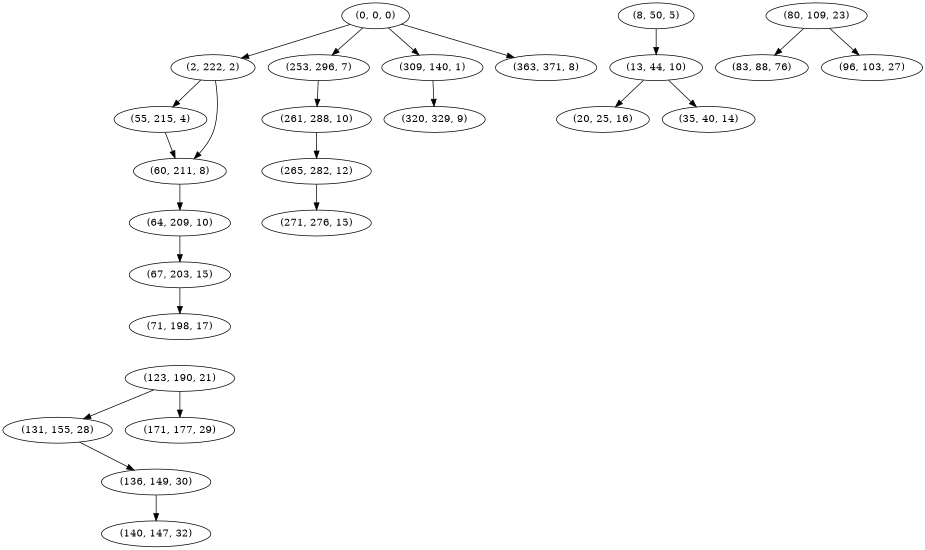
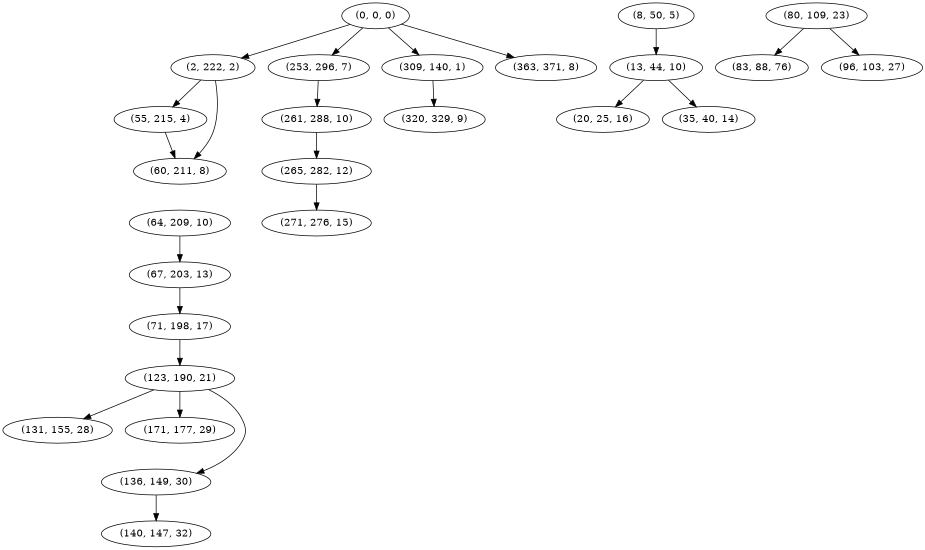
(180, 194) -> none
(180, 275) -> (180, 275)
none -> (180, 349)
(103, 454) -> (245, 432)
